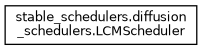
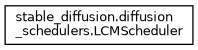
(101, 25) -> (99, 25)
